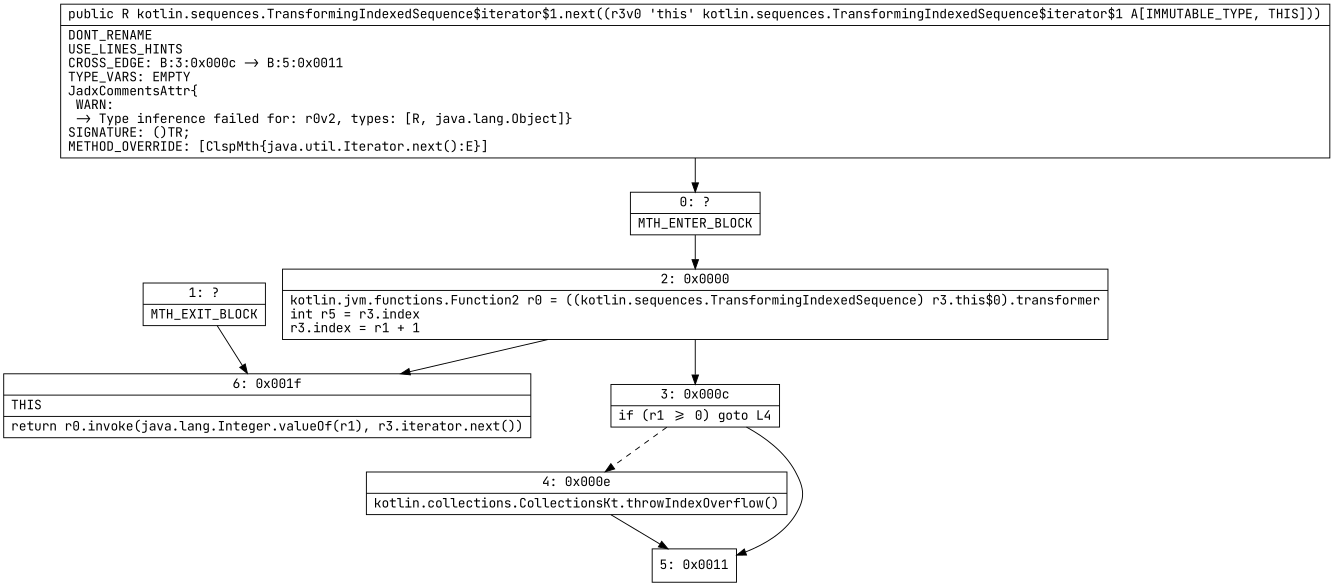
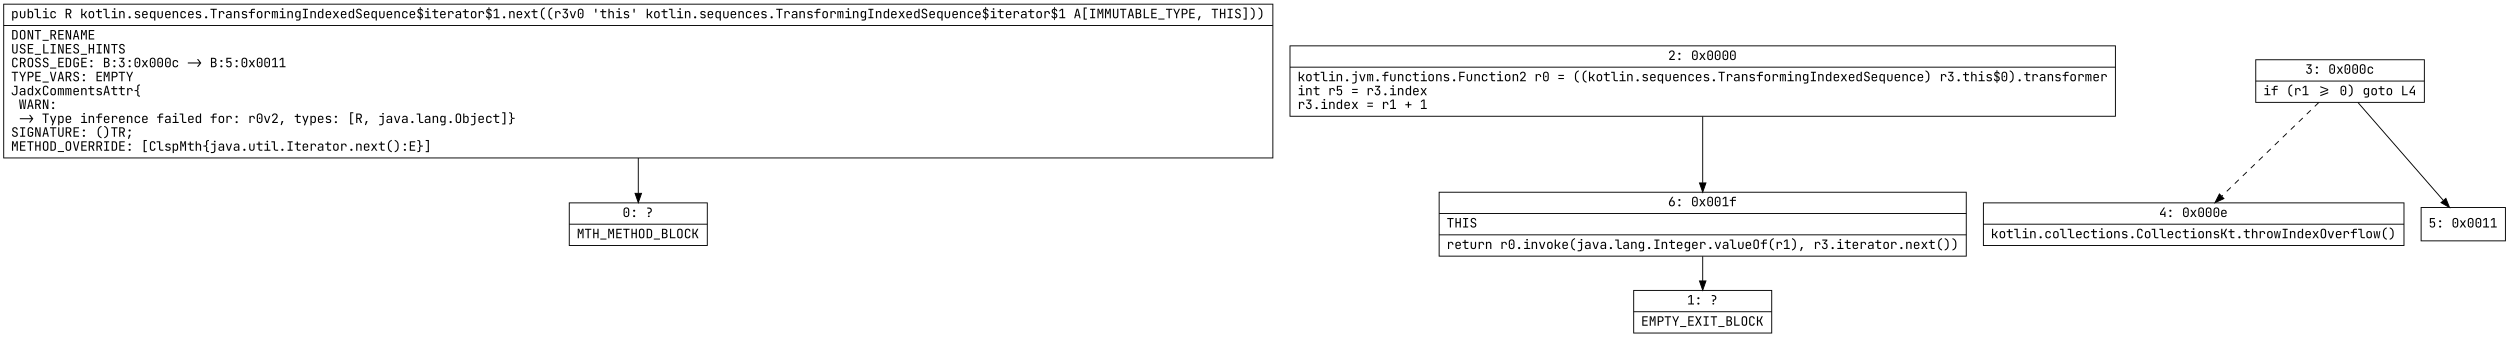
(695, 224) -> (638, 234)
(695, 247) -> none
(204, 315) -> (1703, 322)
(230, 346) -> (1703, 269)
(695, 357) -> none
(635, 529) -> none
